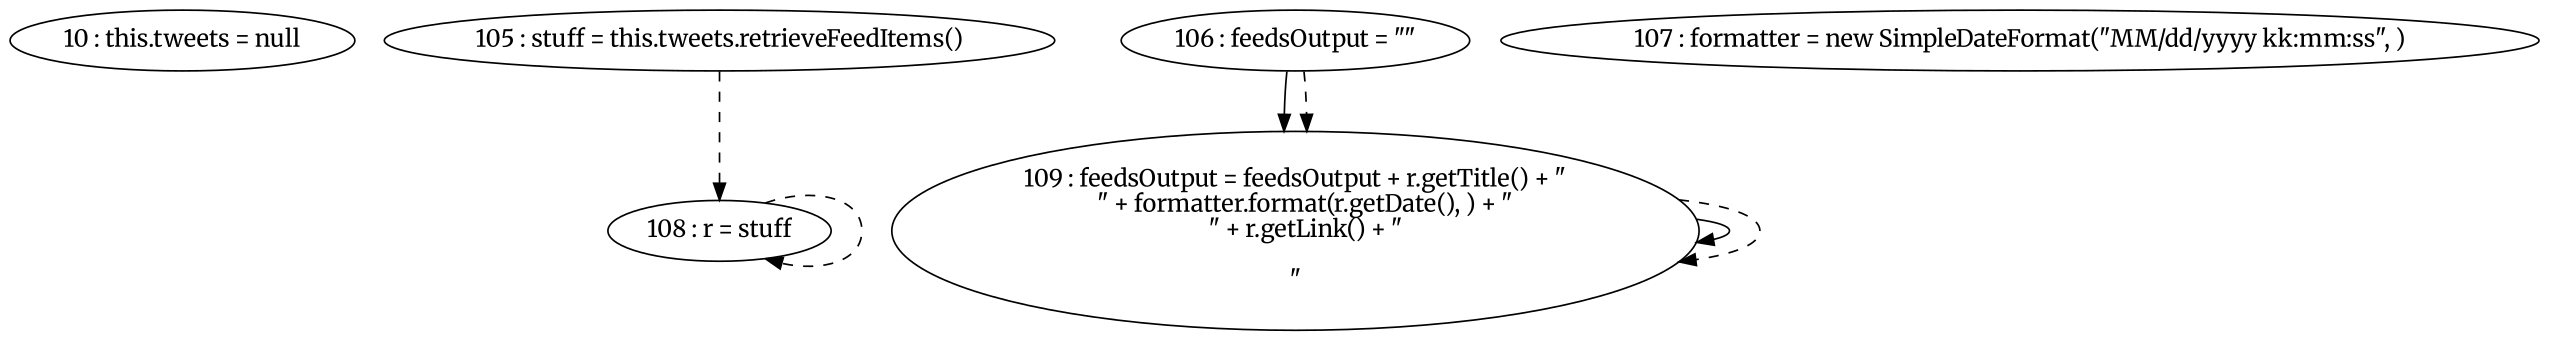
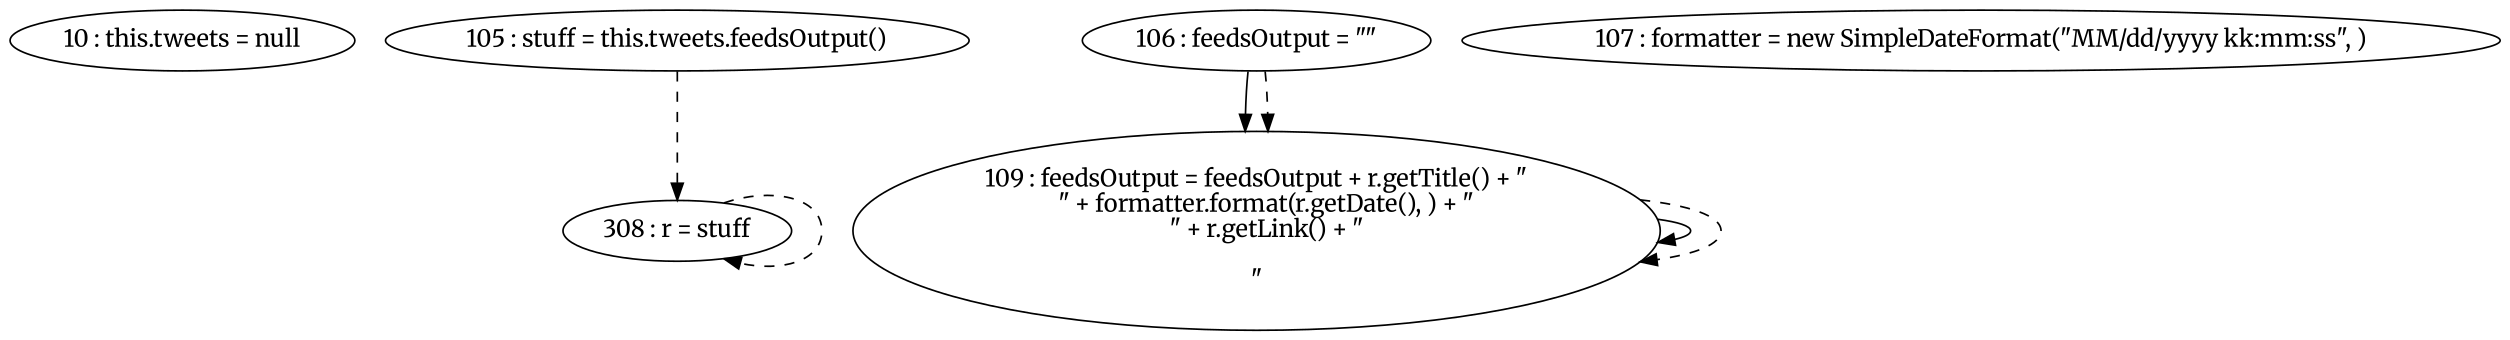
(720, 41) -> (677, 41)
(720, 231) -> (677, 231)
